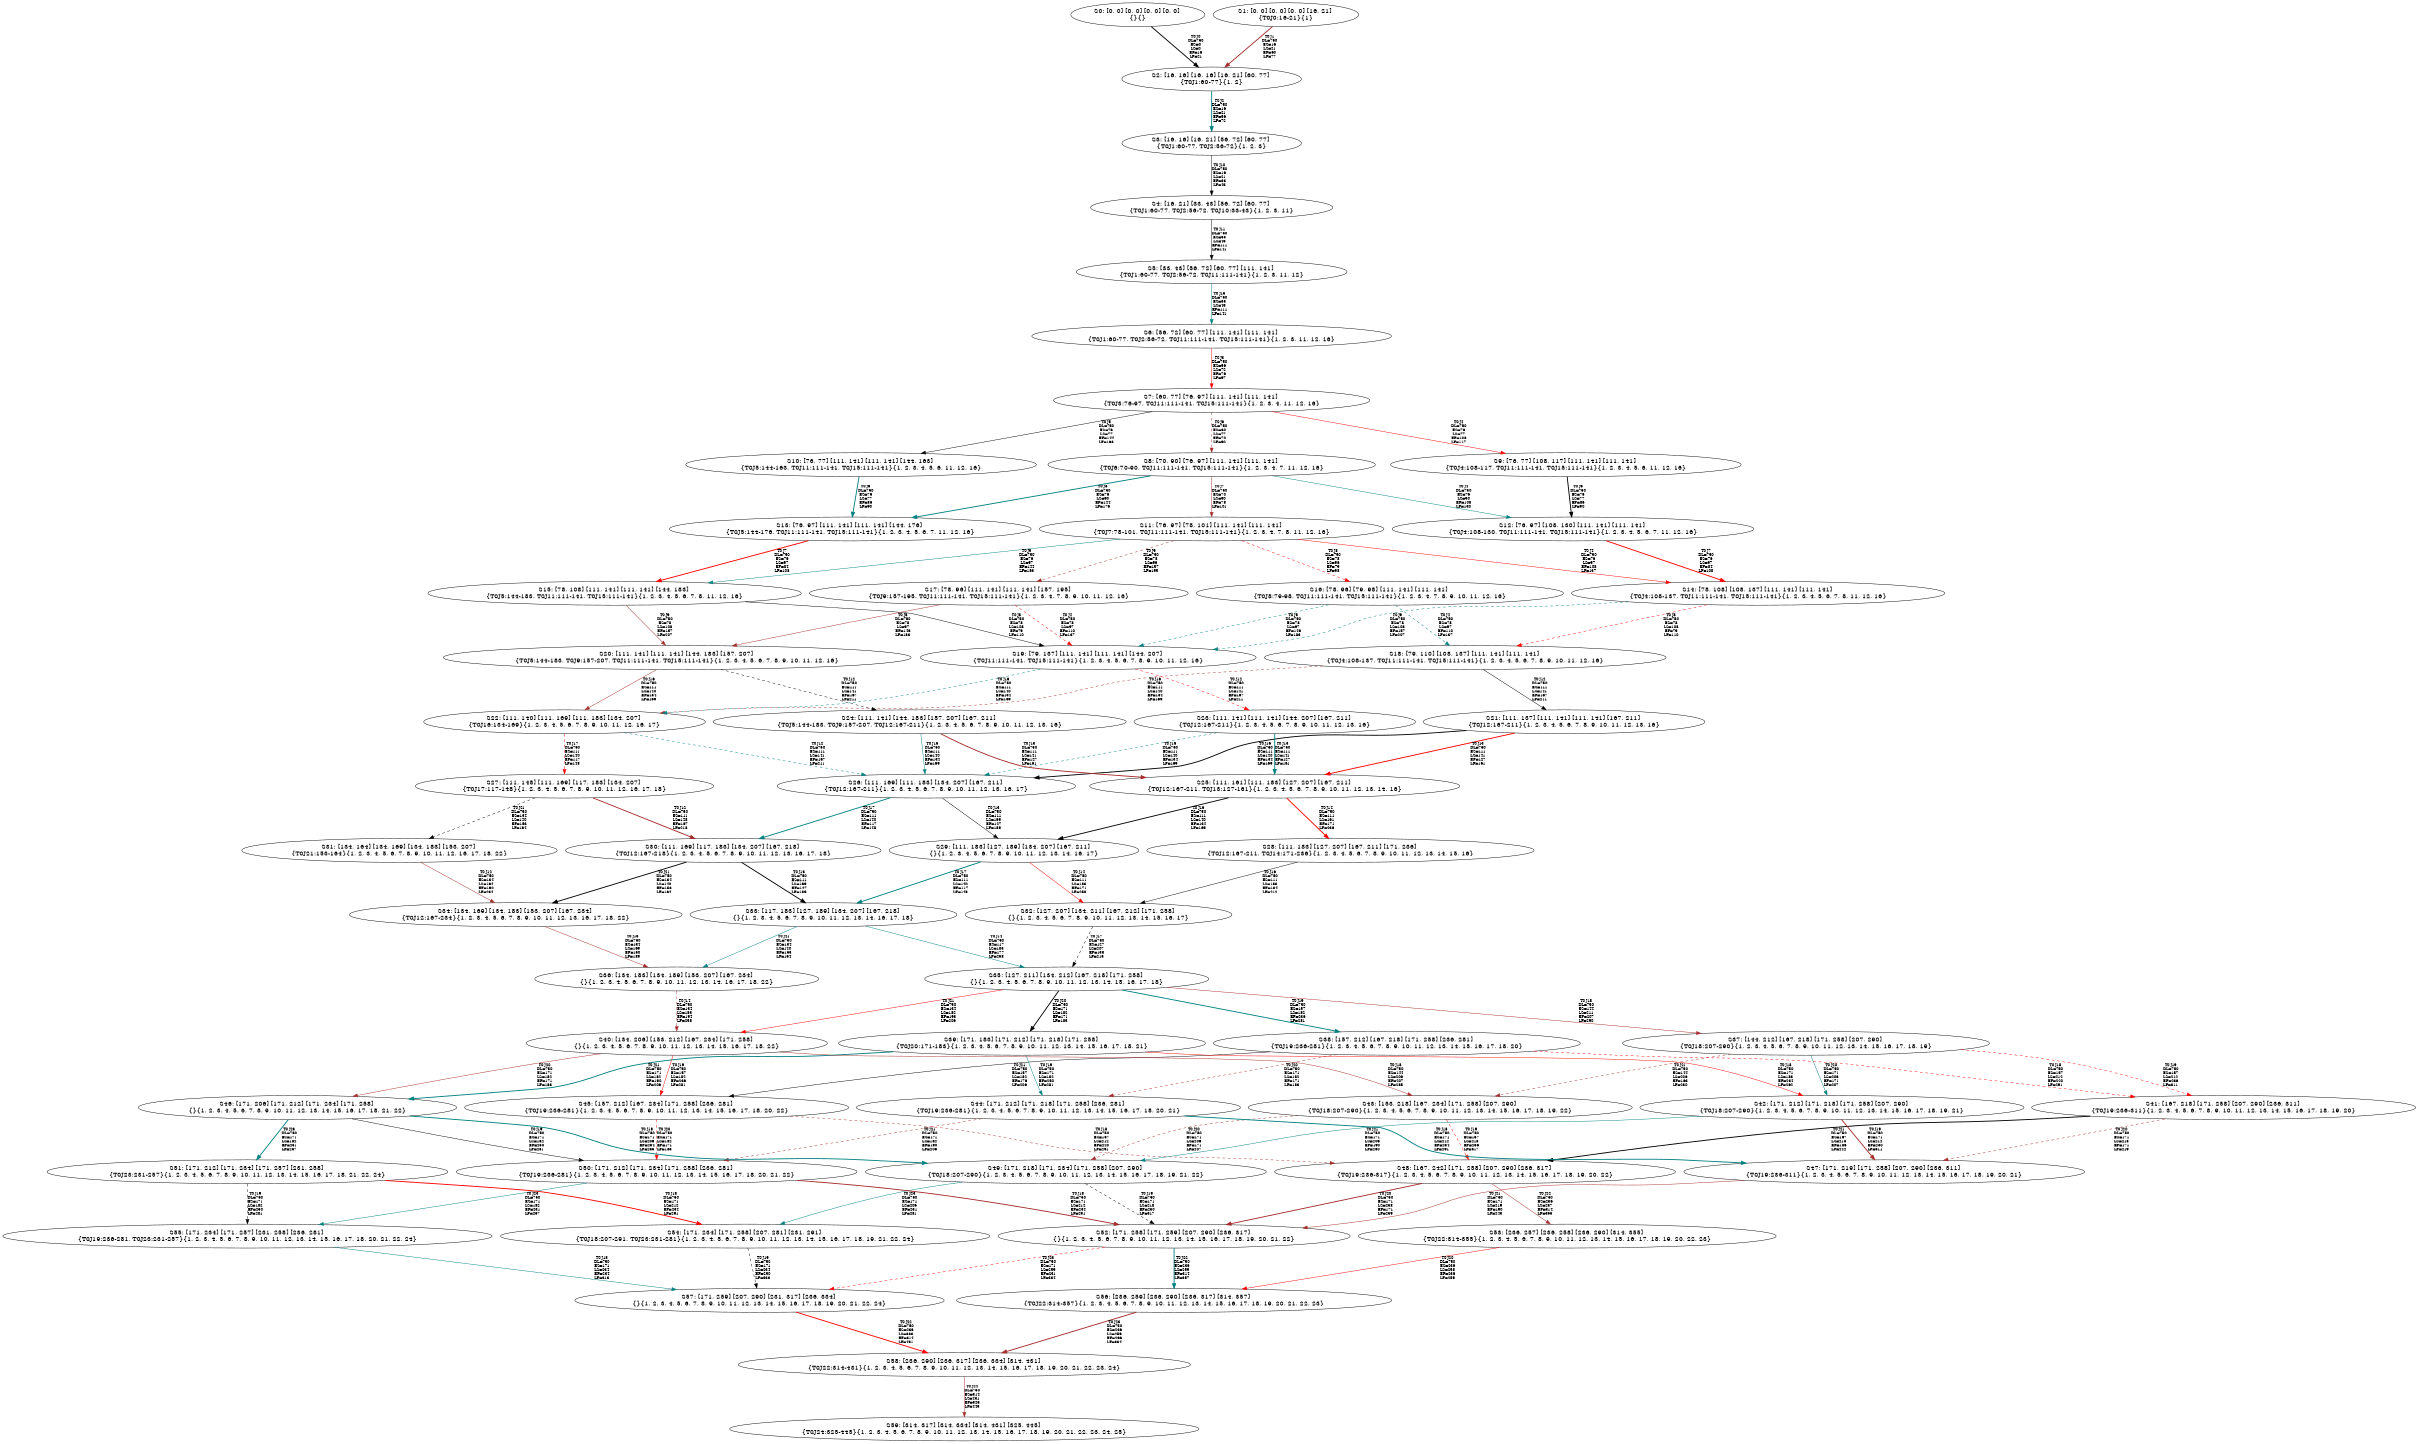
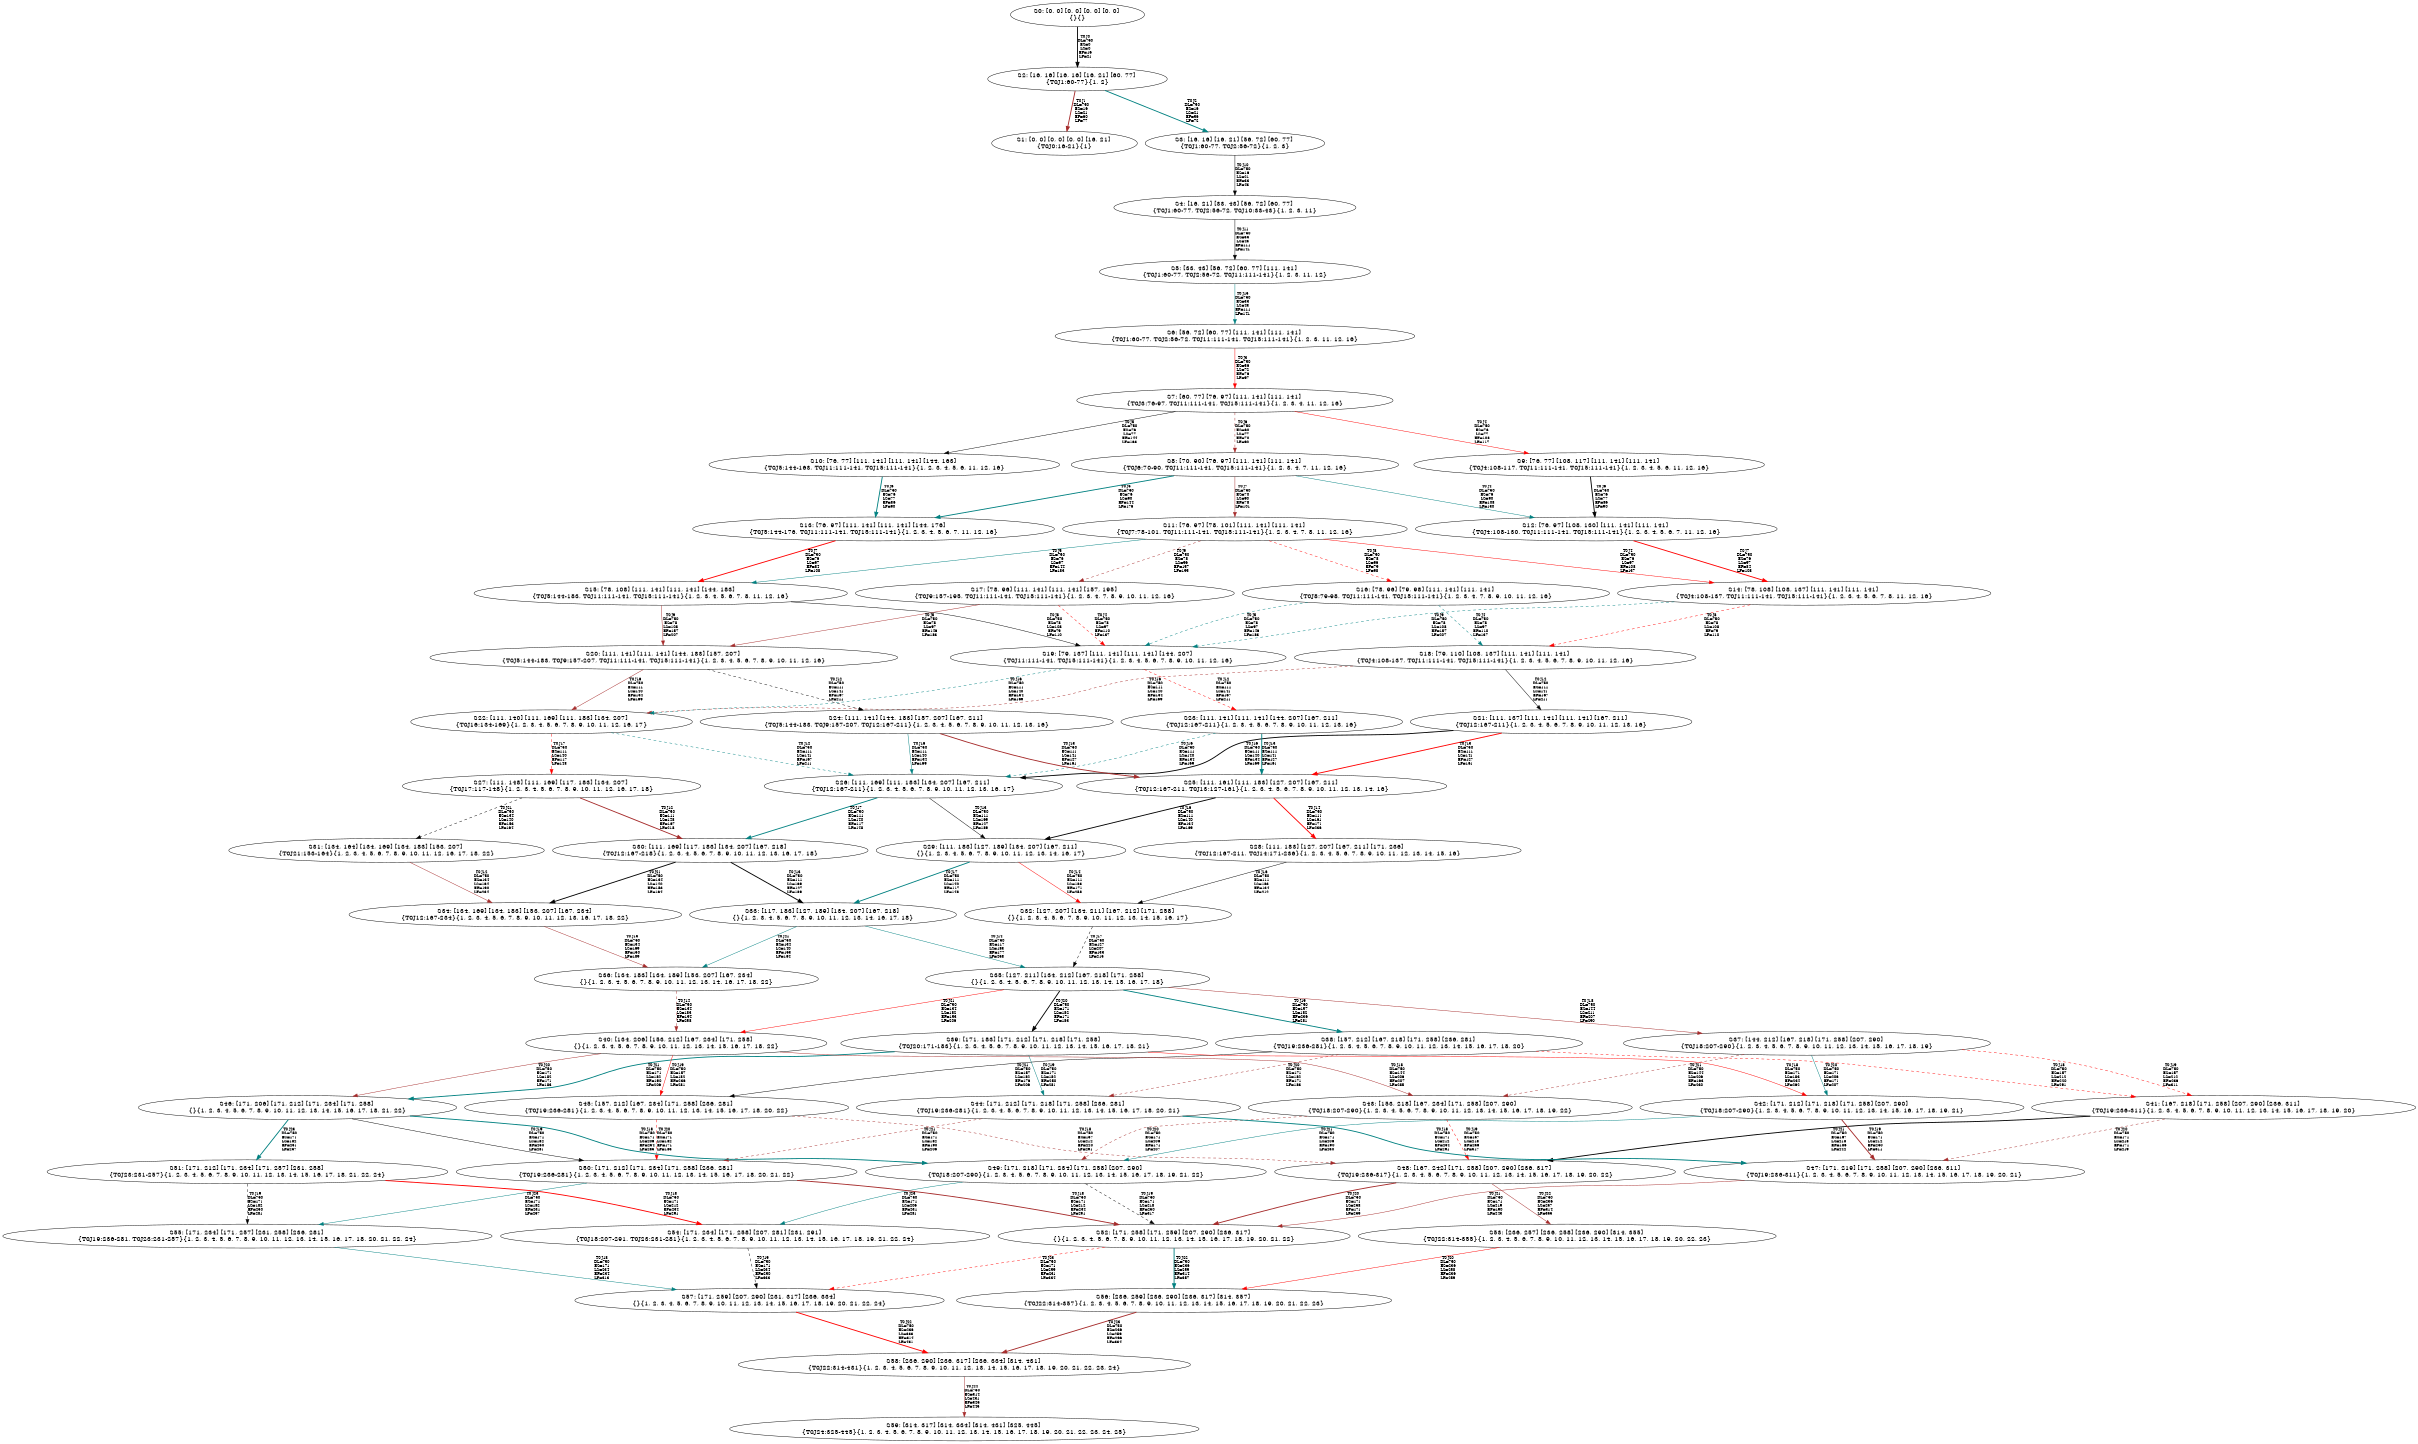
(1250, 45) -> (1071, 109)
